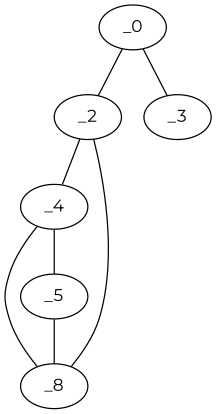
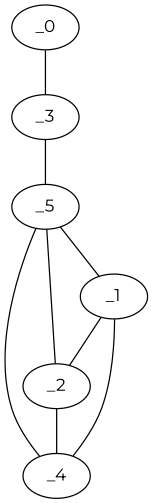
(110, 72) -> (51, 296)
none -> (45, 162)
(54, 386) -> (114, 297)
